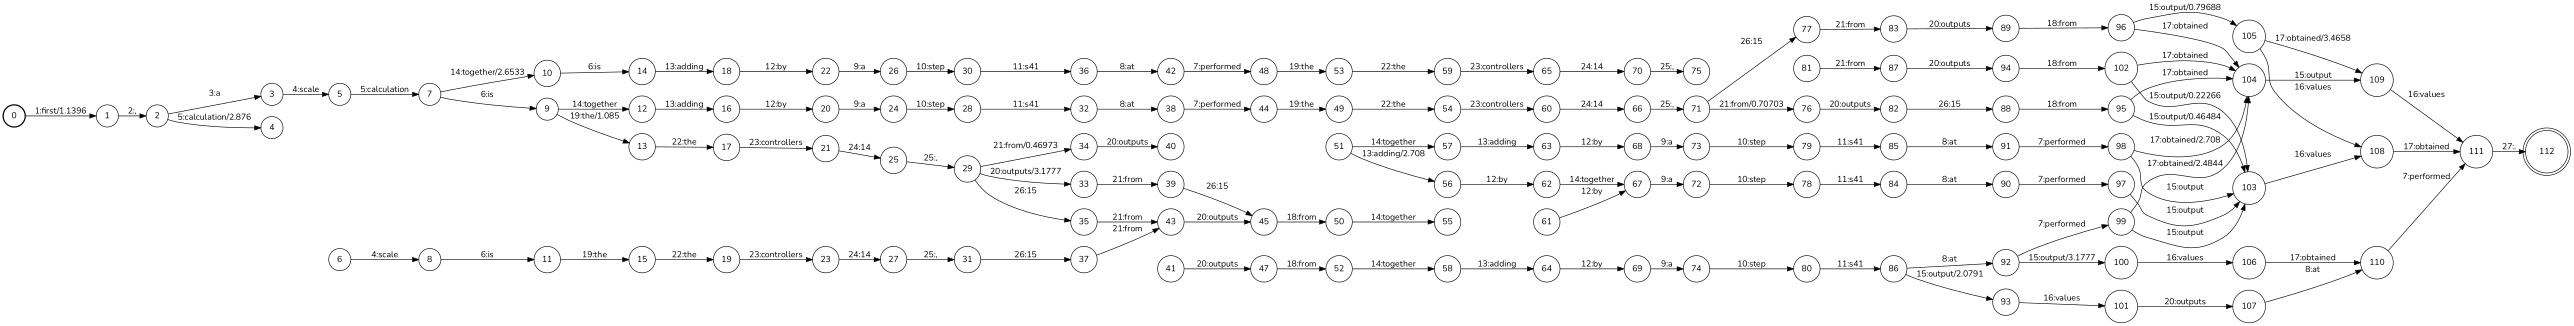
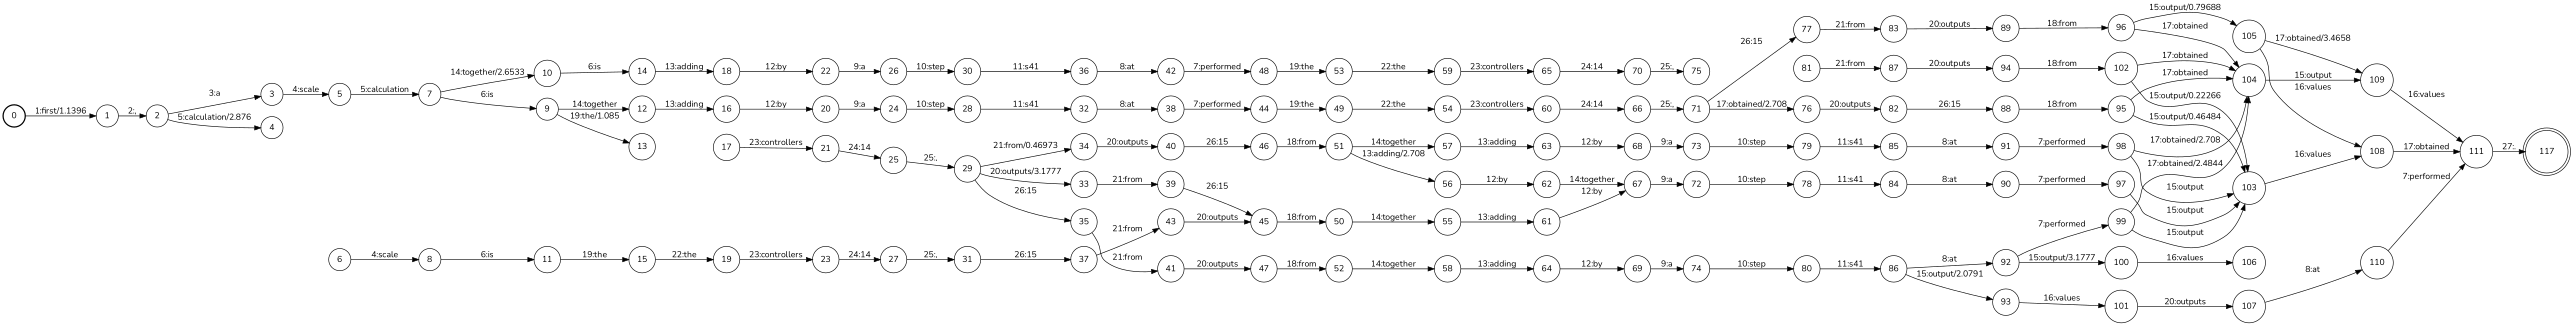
(1752, 105) -> (1752, 105)
(681, 147) -> none
none -> (1264, 147)
(2547, 152) -> (2547, 152)
(1124, 222) -> (1112, 266)
none -> (1494, 222)
(2310, 263) -> none
